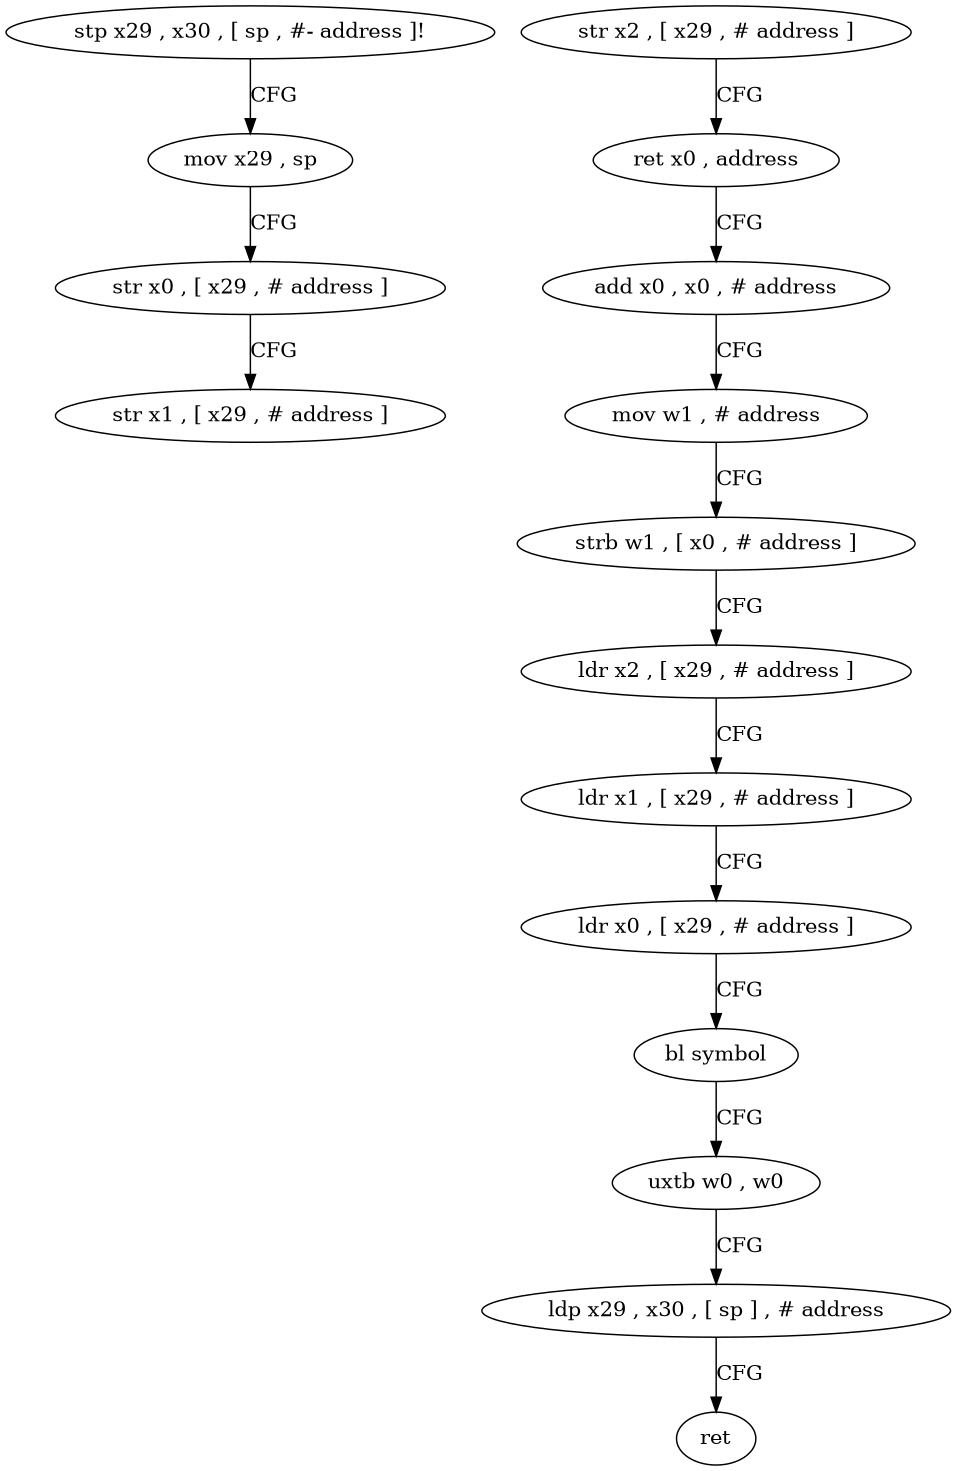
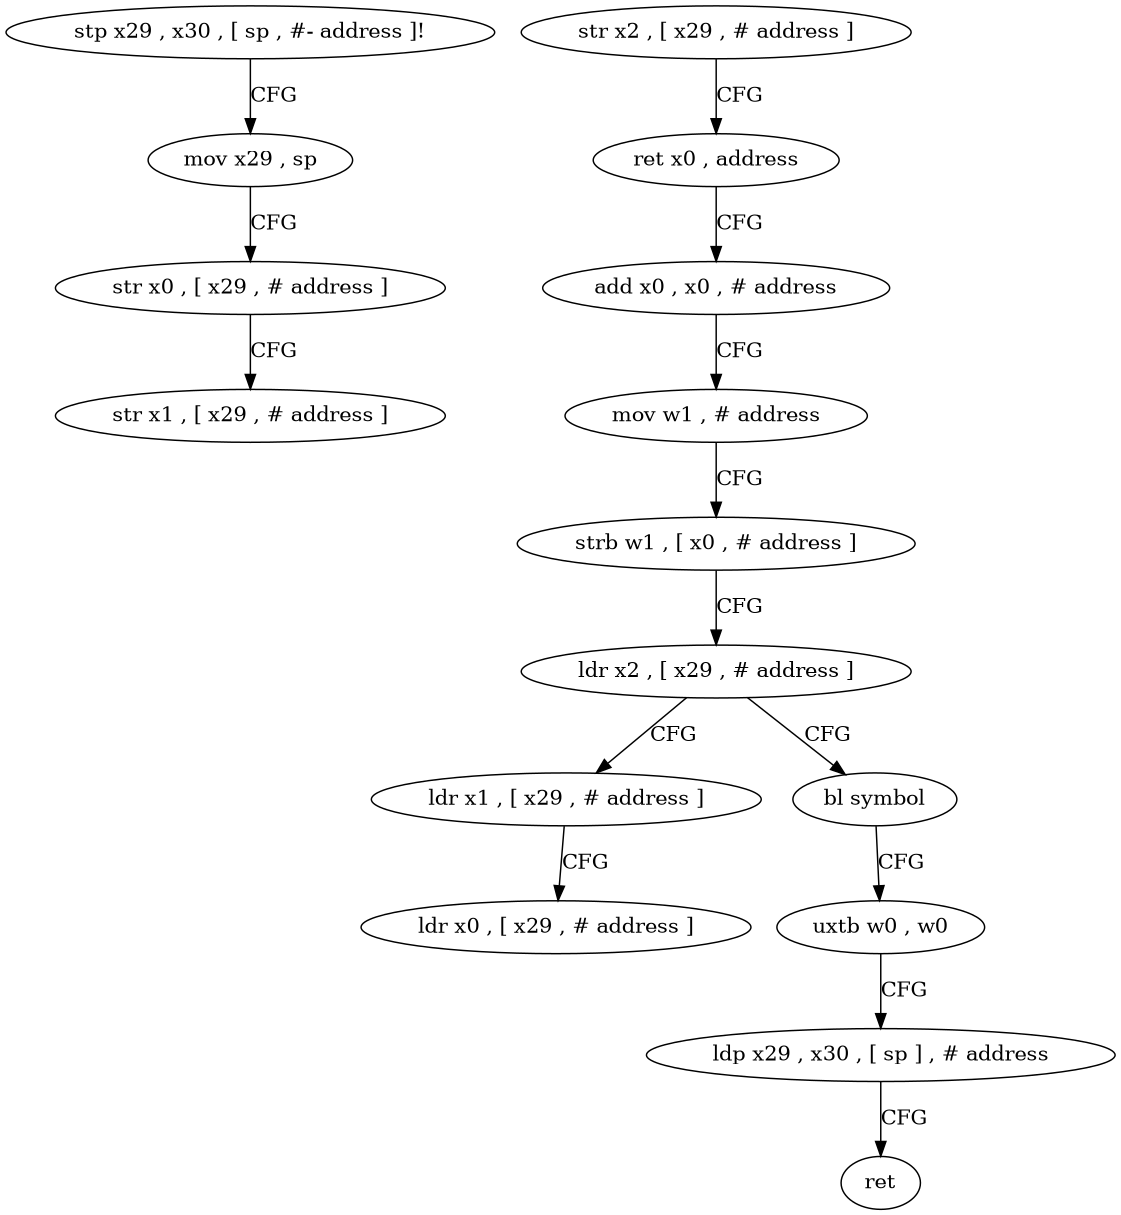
(716, 984) -> (790, 731)
